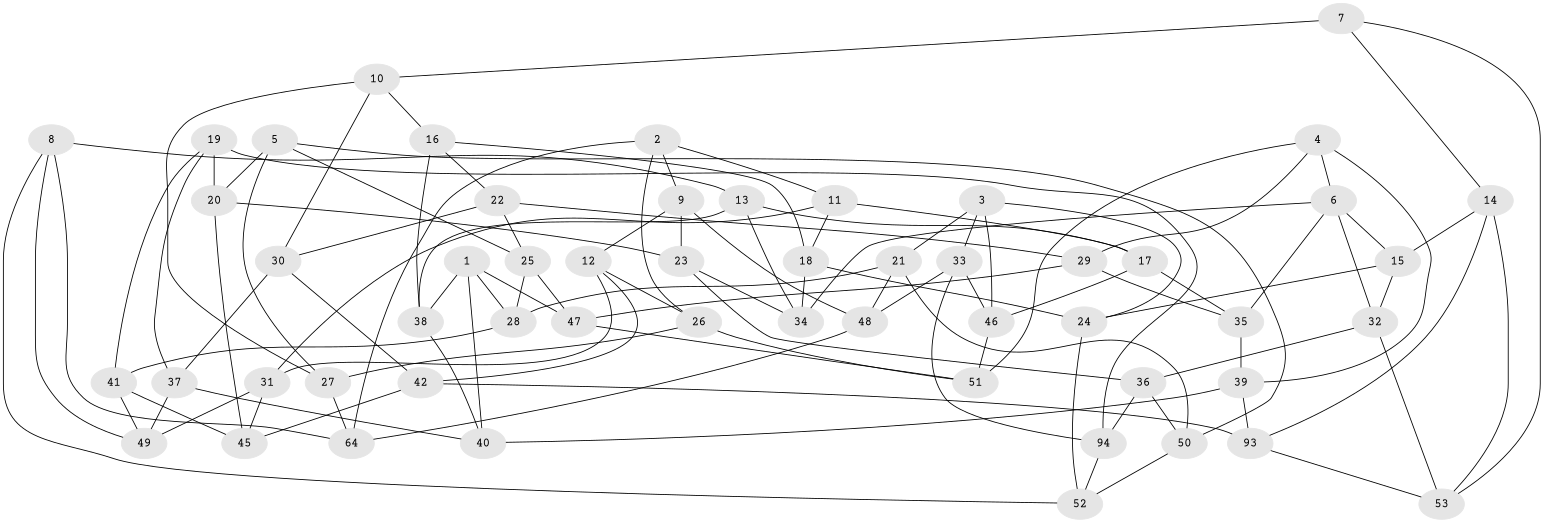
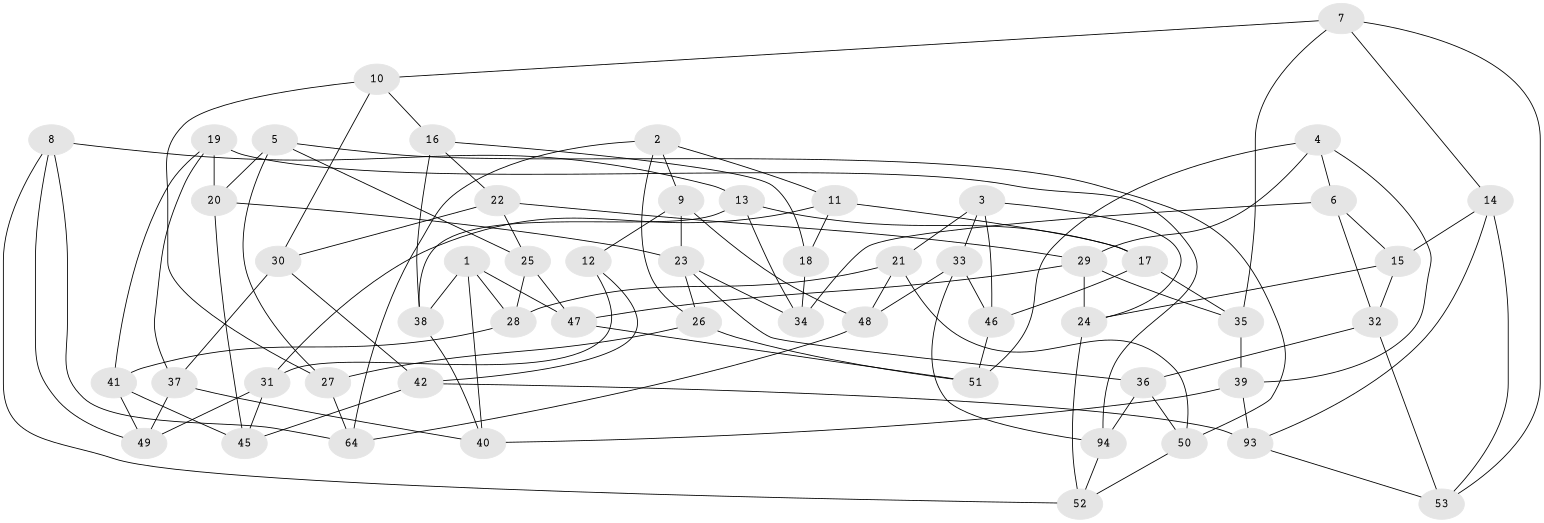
(1287, 261) -> (1255, 156)
(939, 291) -> (1084, 294)
(648, 294) -> (690, 292)
